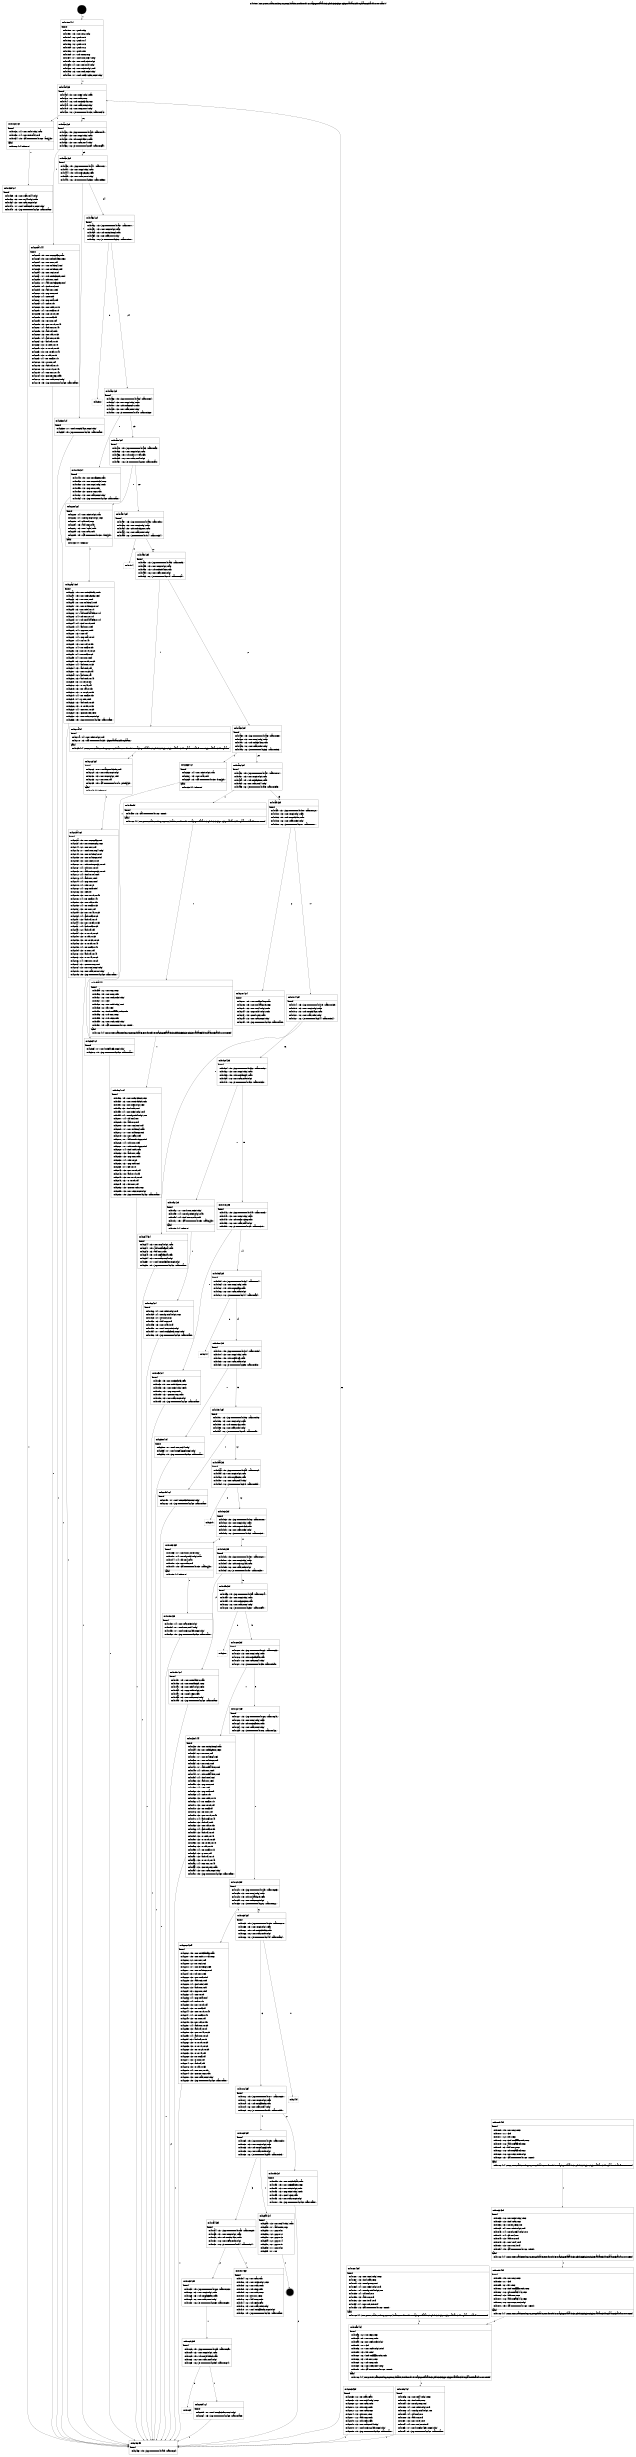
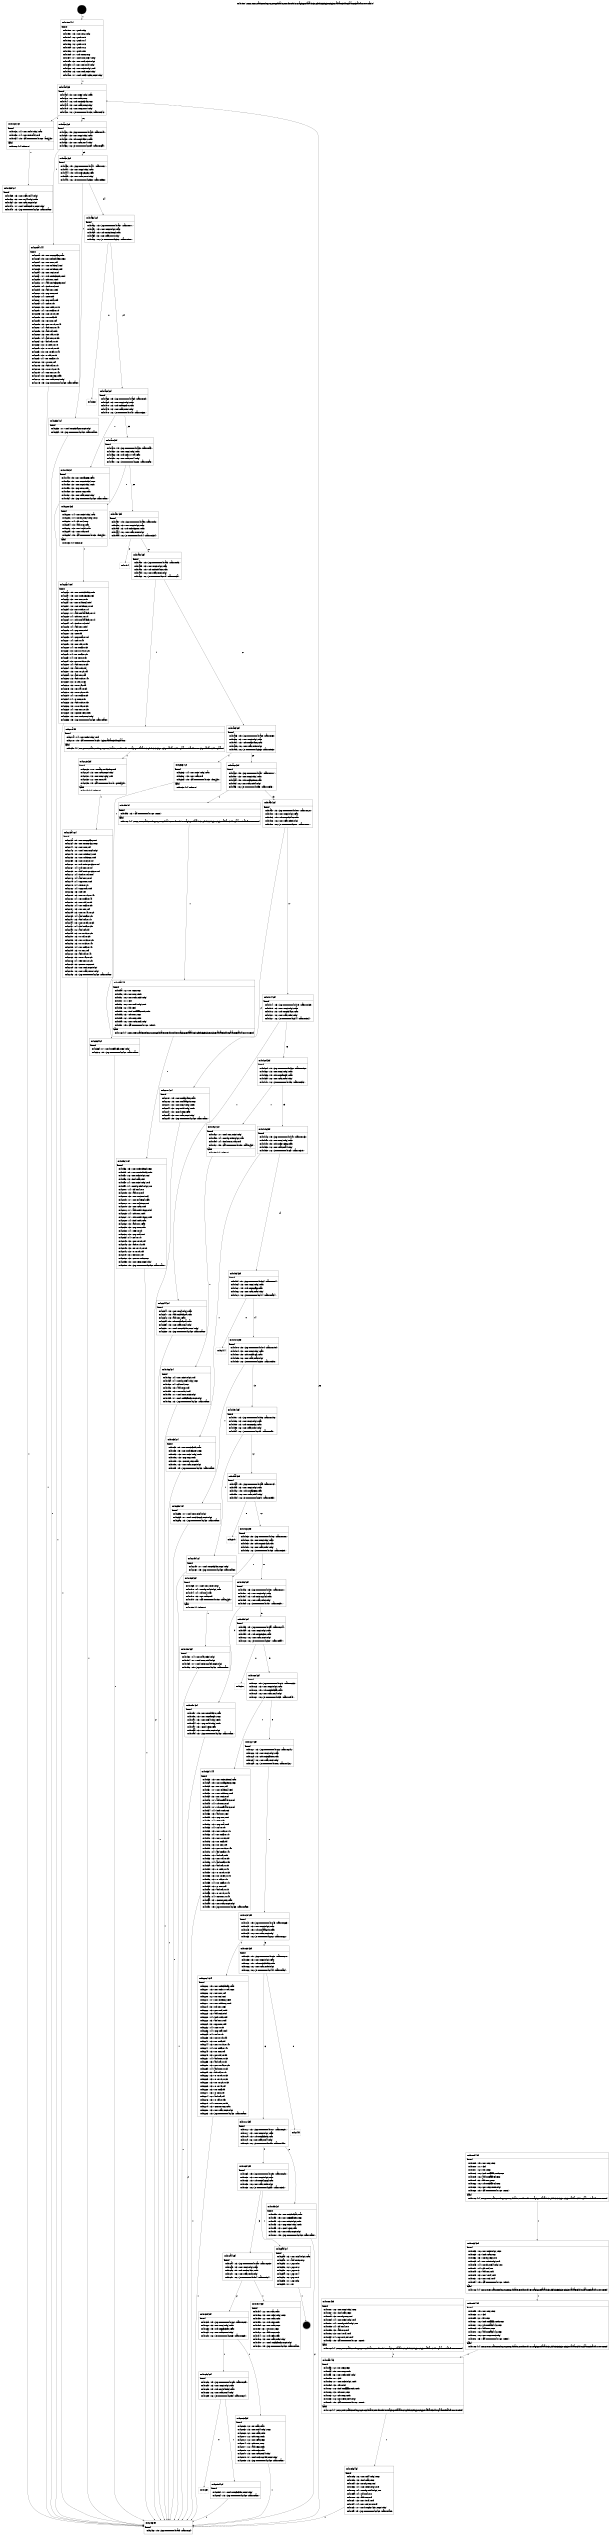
none -> (155, 1820)
none -> (255, 2375)
